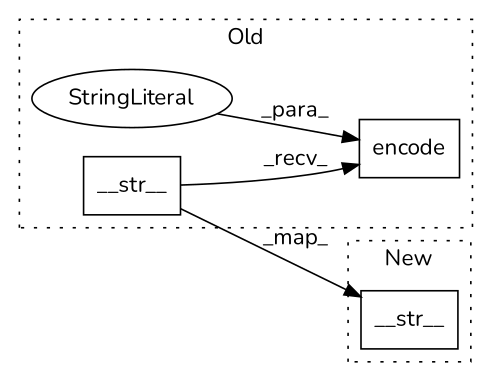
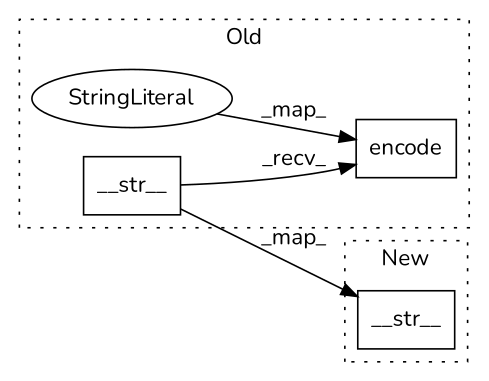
(296, 111) -> (294, 111)
